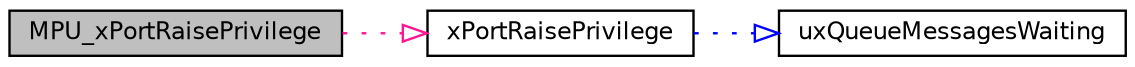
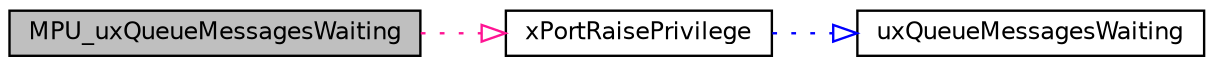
(176, 33) -> (215, 33)
